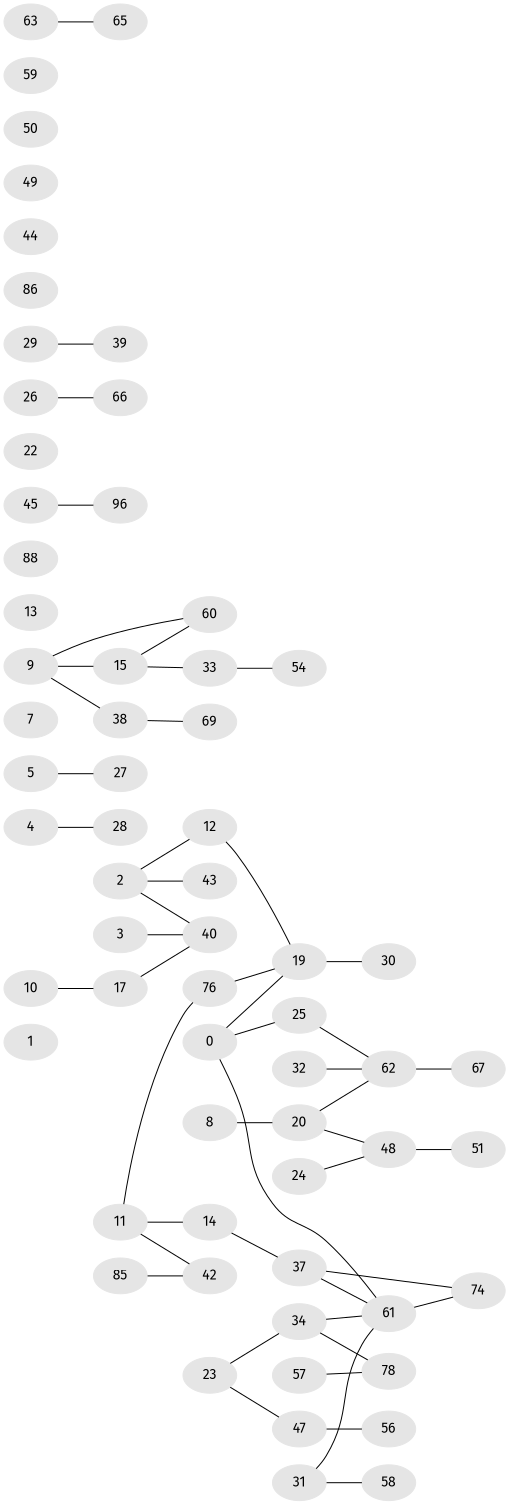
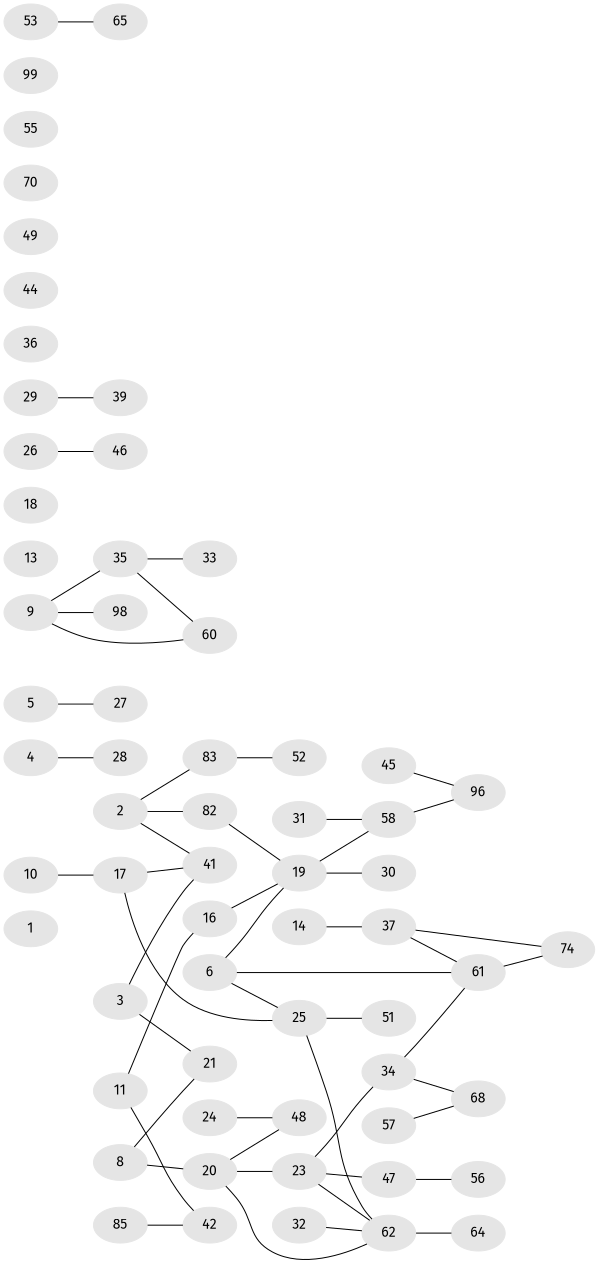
(31, 22) -> (31, 22)
(31, 76) -> (31, 76)
none -> (31, 129)
(31, 129) -> (31, 183)
(31, 290) -> (31, 344)
(120, 398) -> (120, 452)
(31, 451) -> none
(31, 559) -> (31, 505)
(120, 666) -> (120, 559)
(299, 668) -> none
(31, 720) -> none
(120, 720) -> (120, 613)
(210, 722) -> none
none -> (299, 758)
none -> (434, 806)
(210, 827) -> (210, 811)
none -> (344, 846)
(210, 881) -> (210, 758)
(210, 935) -> (210, 865)
(210, 988) -> (210, 919)
none -> (172, 989)
(210, 1042) -> (210, 973)
none -> (210, 1064)
(478, 1069) -> (478, 1233)
(434, 1150) -> (344, 1018)
none -> (255, 1171)
none -> (344, 1202)
(165, 1222) -> none
(389, 1371) -> (478, 1099)
(345, 1399) -> none
